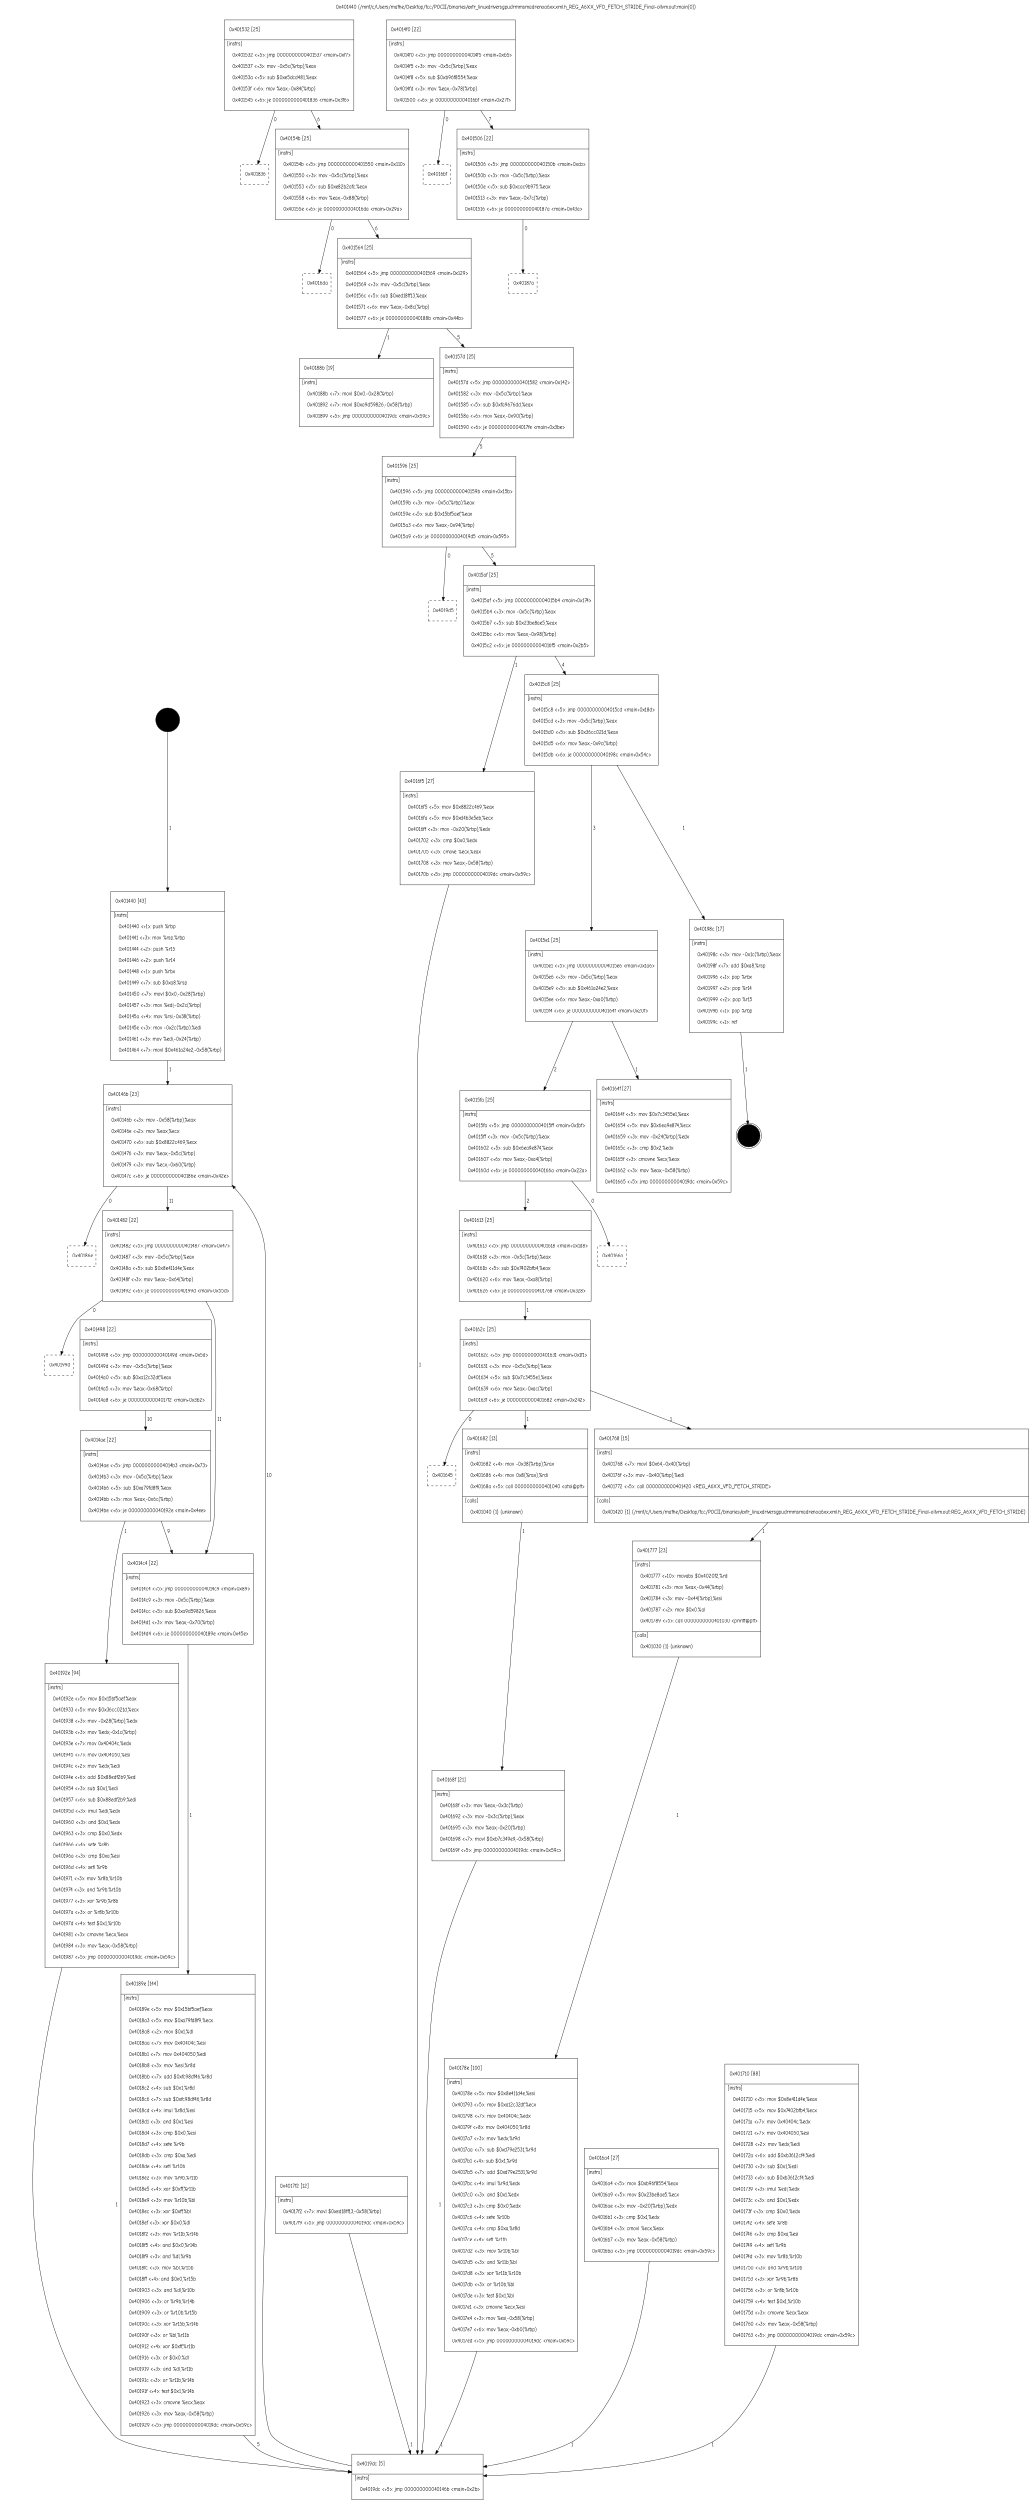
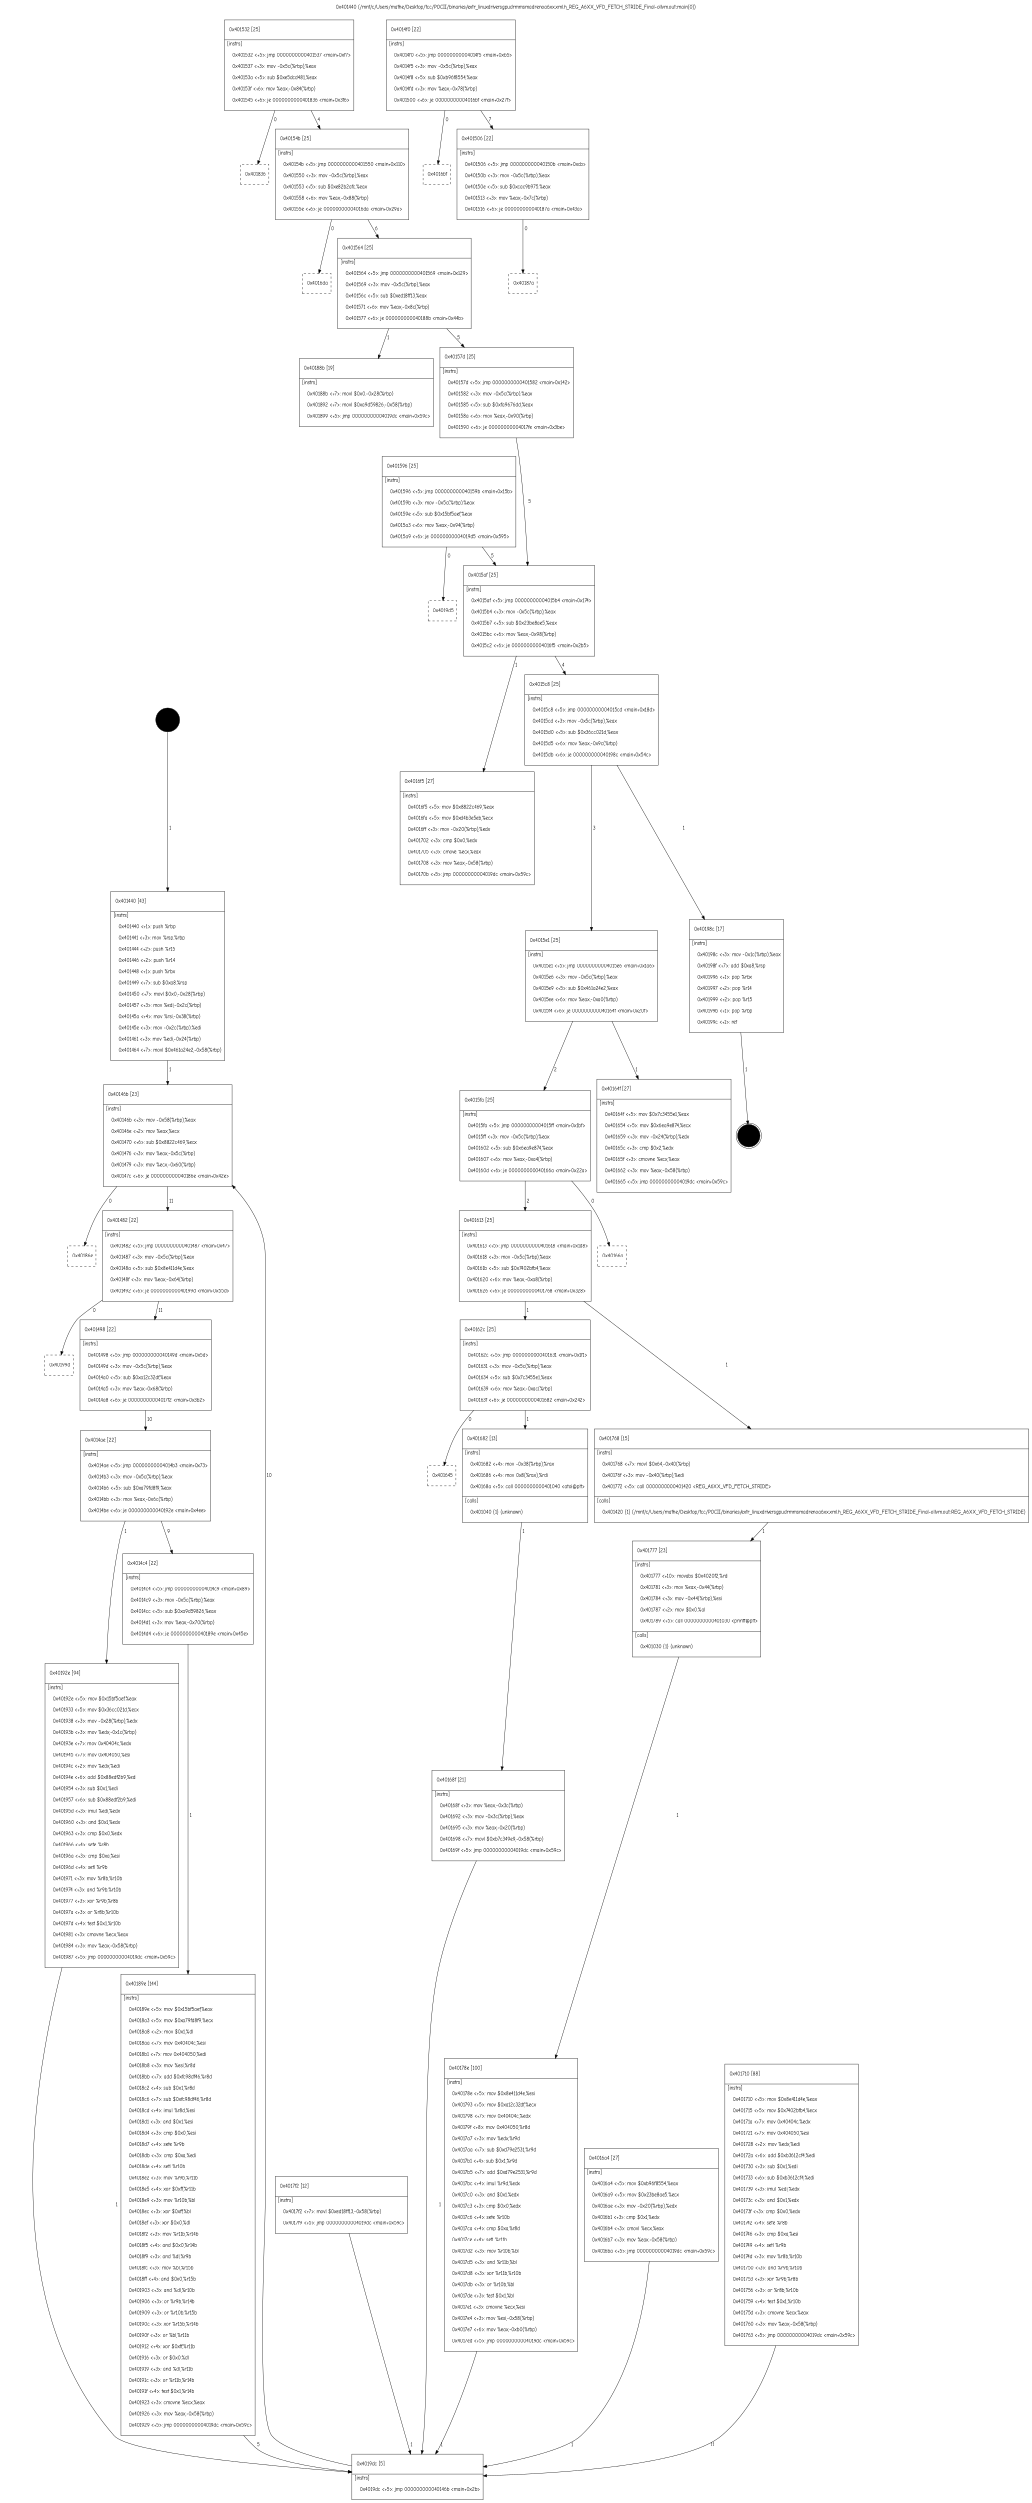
(318, 120) -> (318, 120)
(479, 445) -> (523, 500)
(639, 1409) -> (666, 1364)
(216, 1425) -> (157, 1309)
(417, 1666) -> none
(712, 2445) -> (712, 2445)
